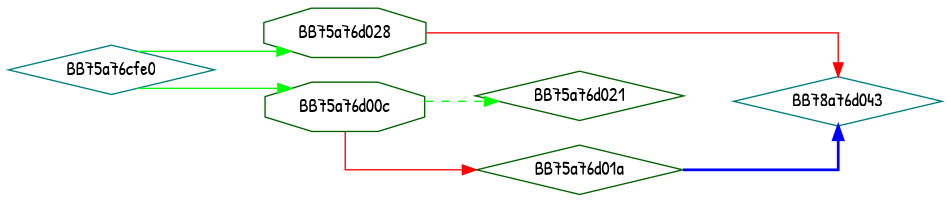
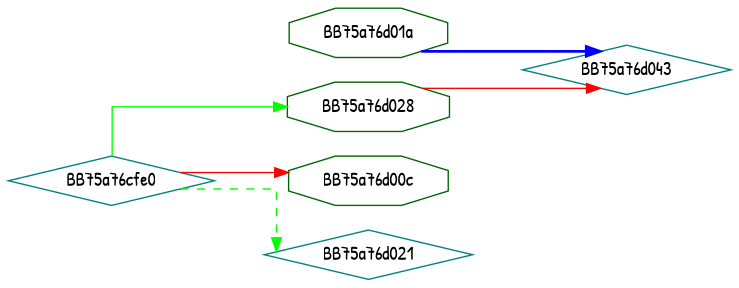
(208, 88) -> (228, 173)
(580, 96) -> (368, 255)
(455, 101) -> (253, 189)
(838, 101) -> (627, 70)
(385, 170) -> none
(580, 170) -> (368, 33)
